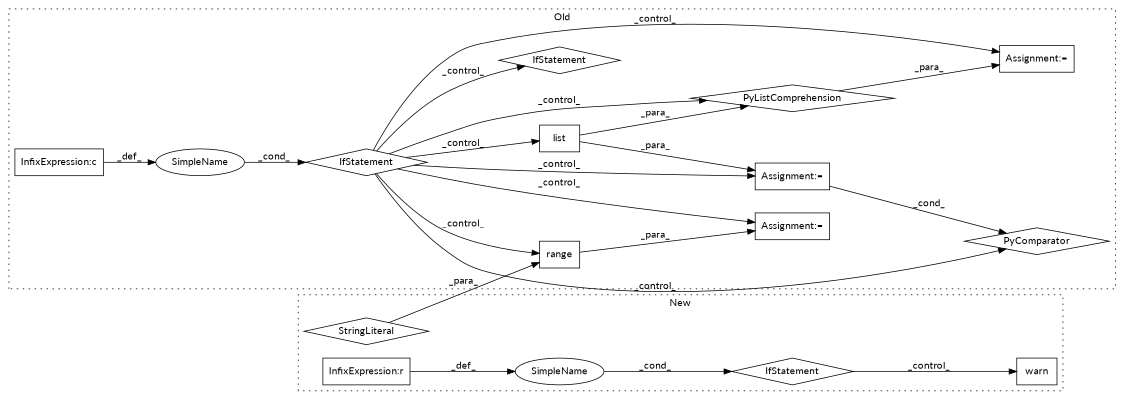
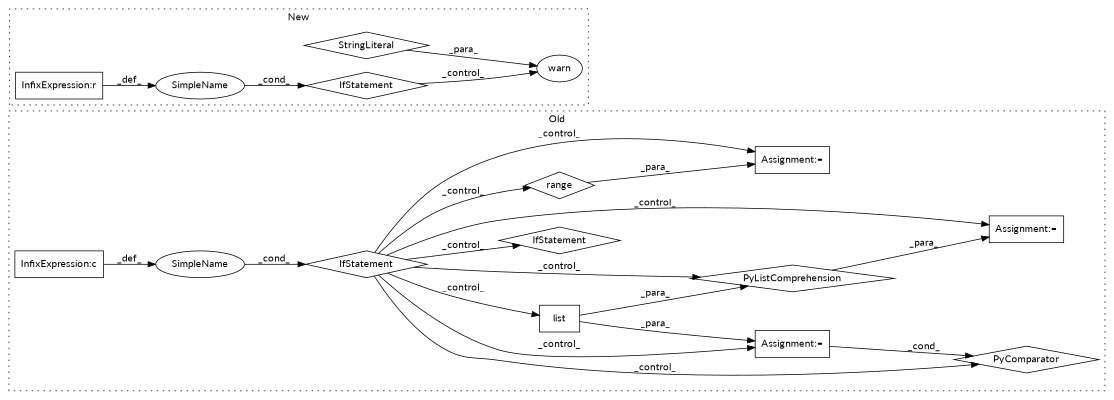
(560, 255) -> (560, 185)
(446, 300) -> (468, 58)
(1037, 371) -> (560, 68)
